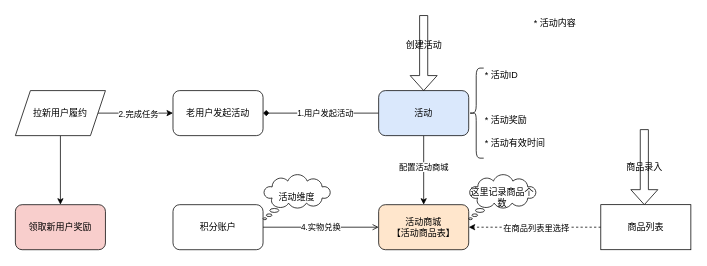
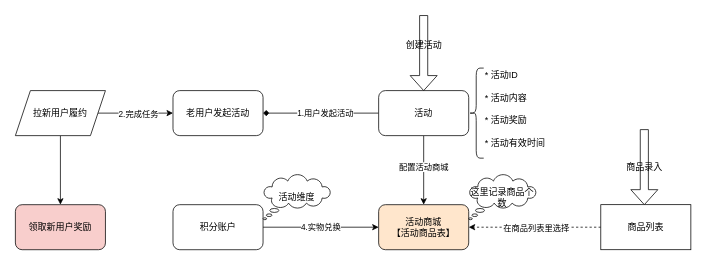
(558, 23) -> (510, 98)
(423, 113) -> (423, 113)
(373, 227) -> (372, 227)
